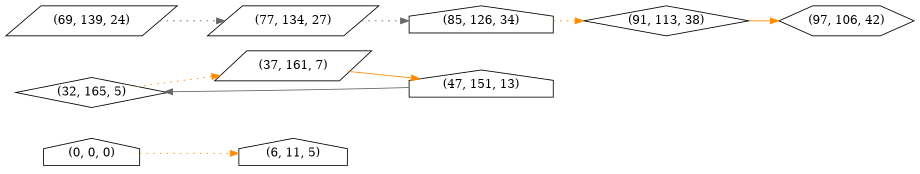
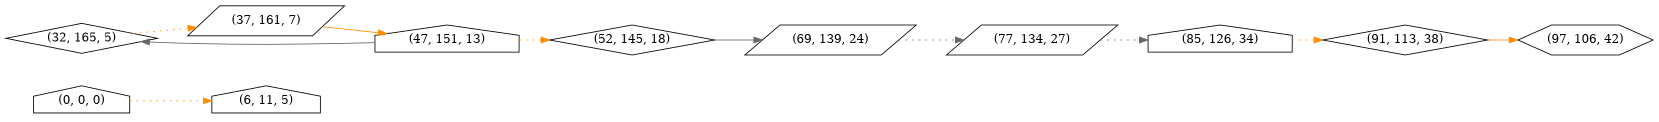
none -> (632, 40)
